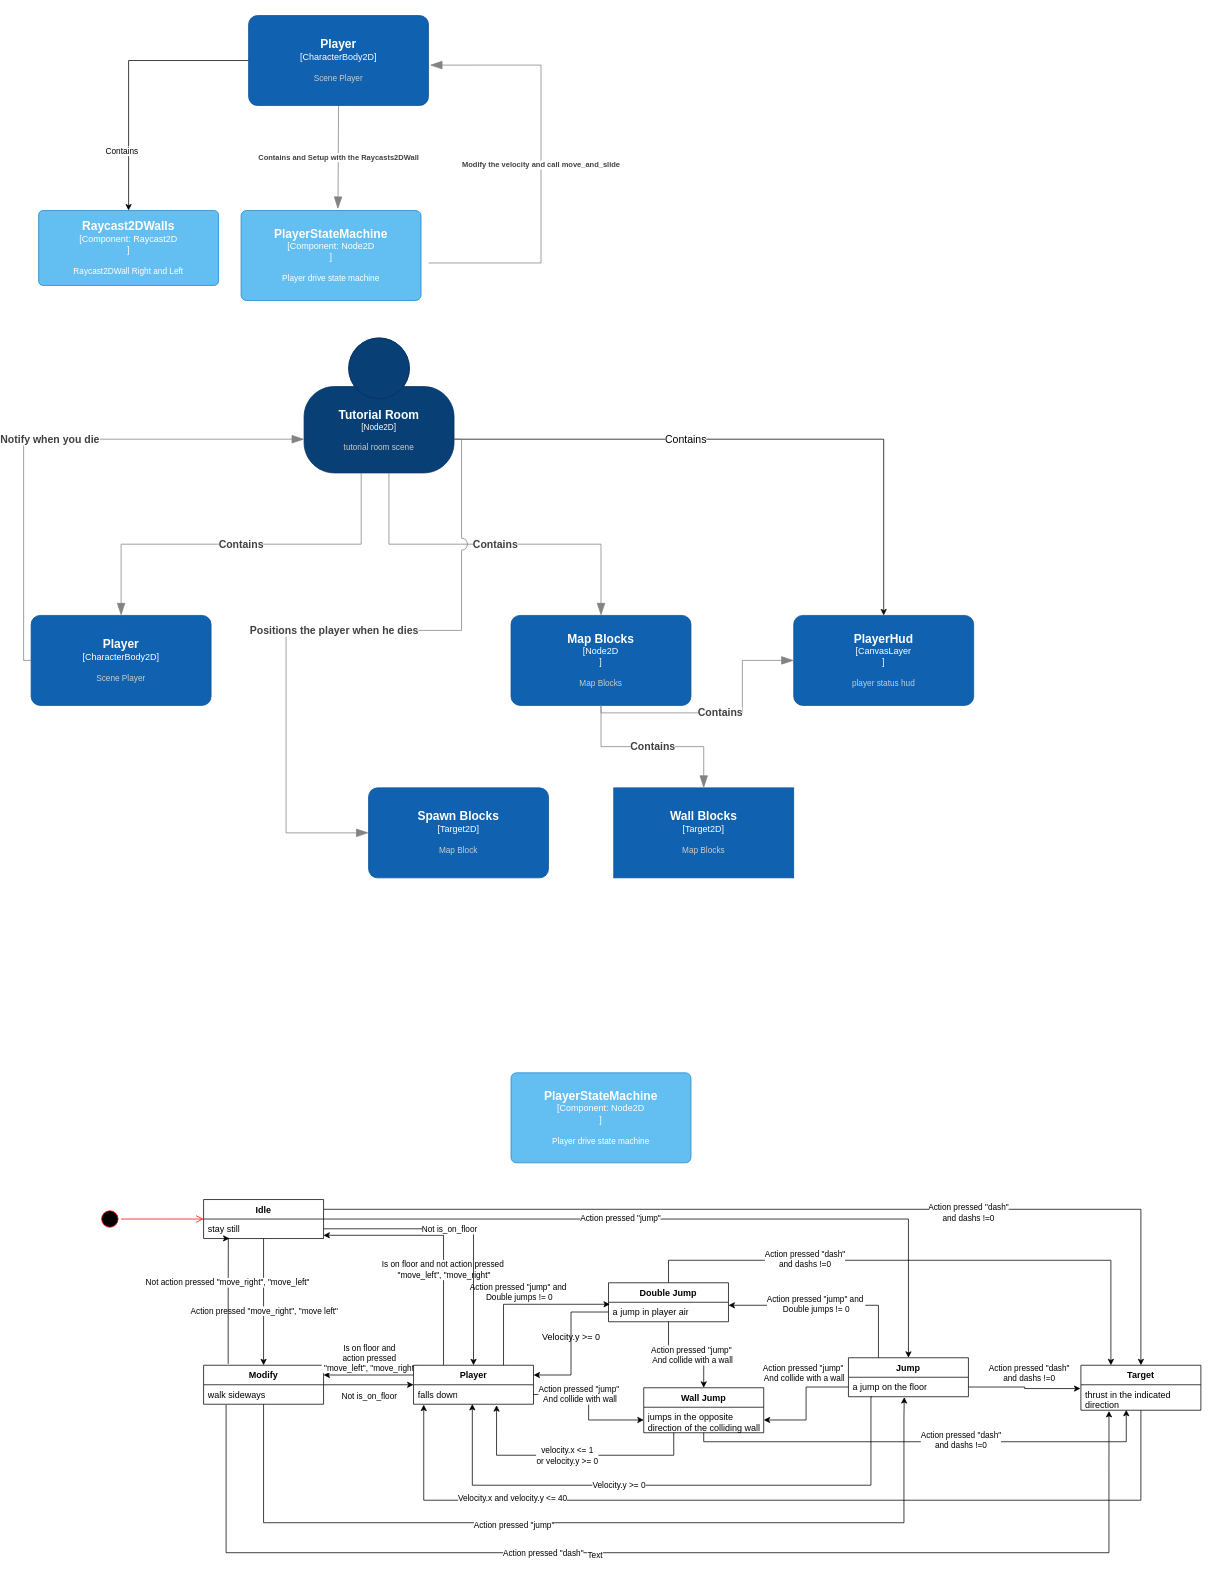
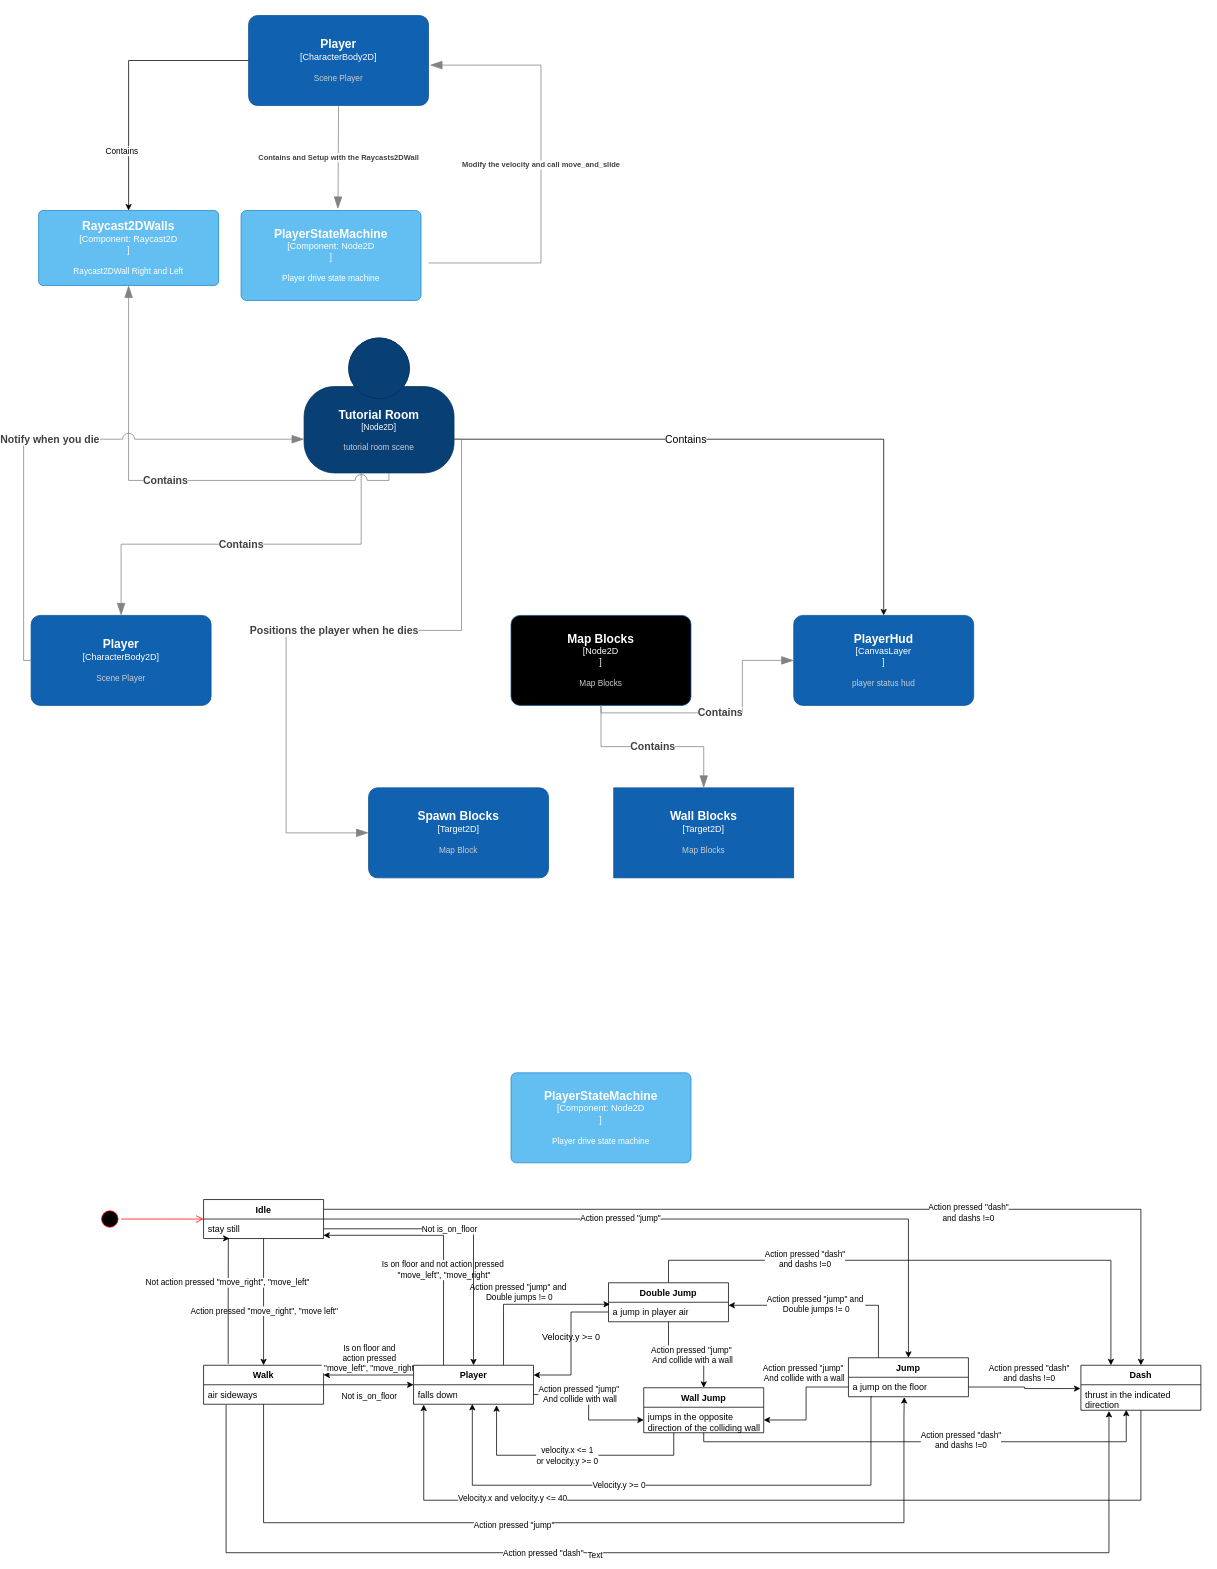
(491, 544) -> (165, 480)
(601, 660) -> (601, 660)
(264, 1376) -> (264, 1376)
(1141, 1376) -> (1141, 1376)
(237, 1396) -> (235, 1396)
